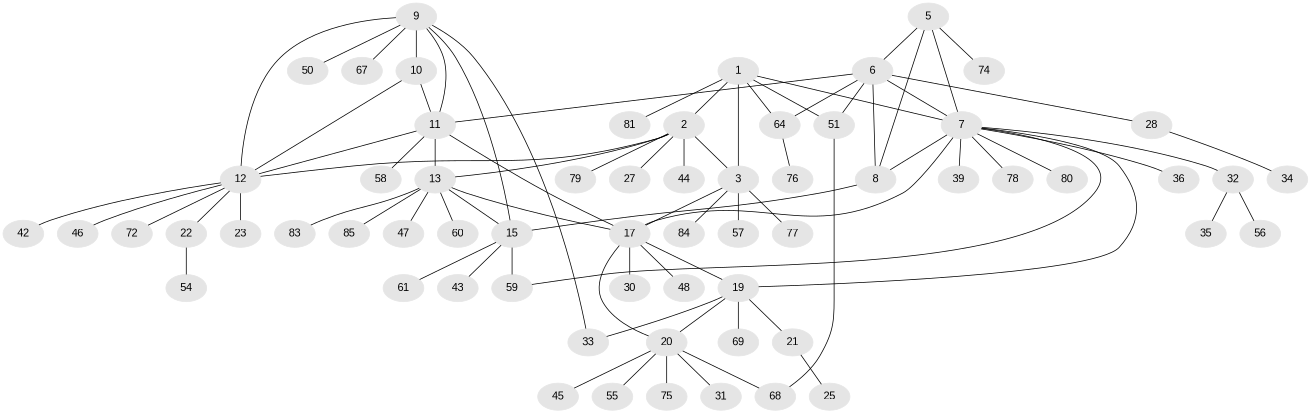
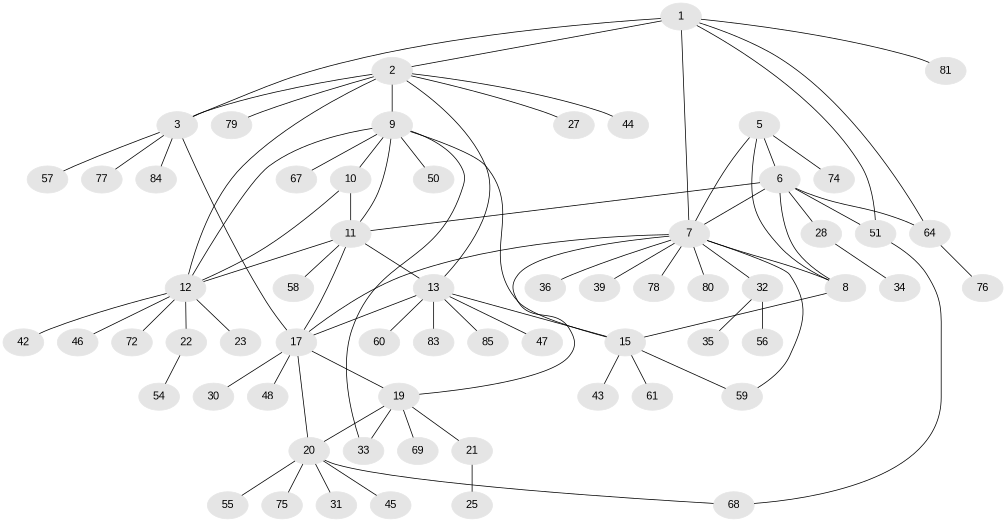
none -> (392, 98)
